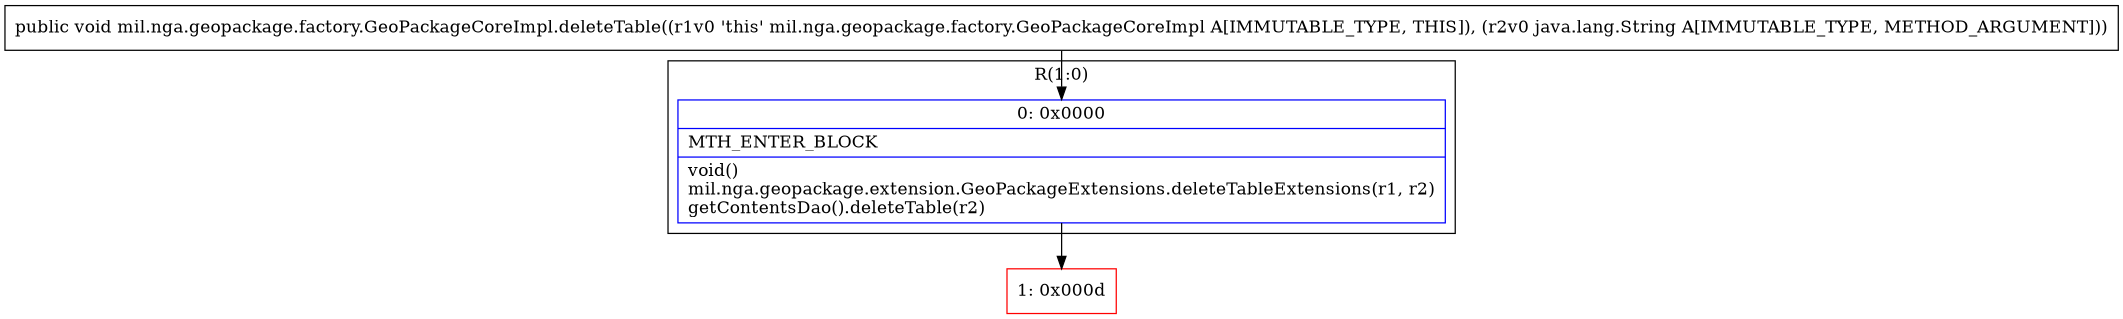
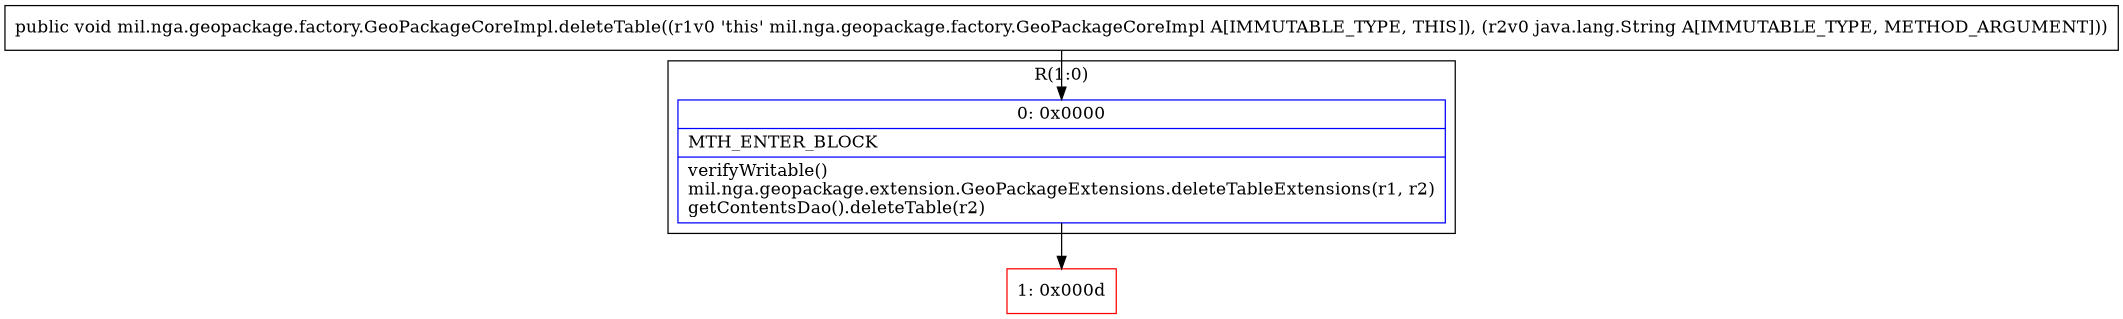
(713, 171) -> (758, 171)
